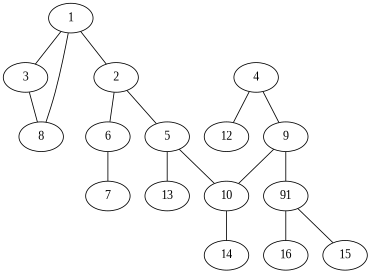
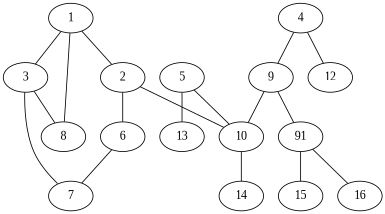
(142, 107) -> (176, 104)
none -> (30, 142)
